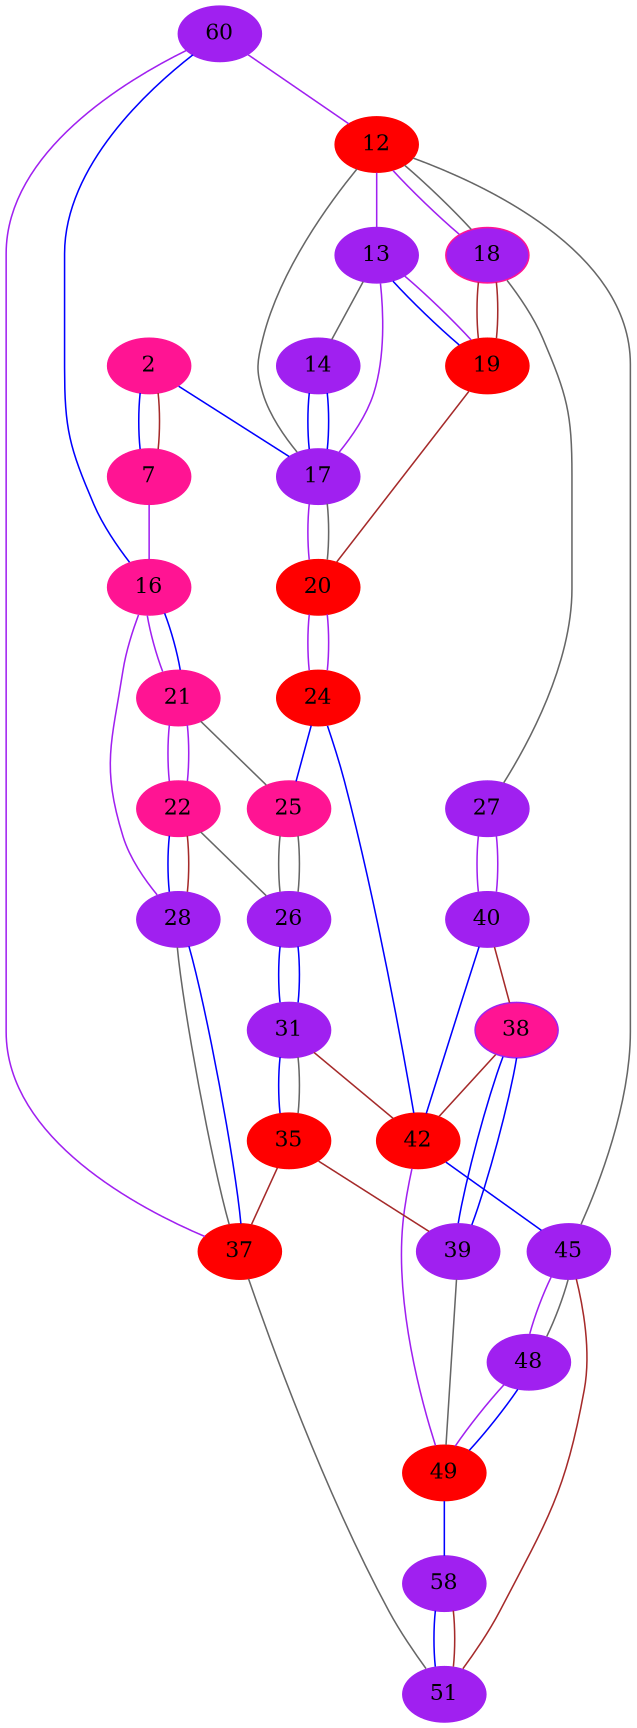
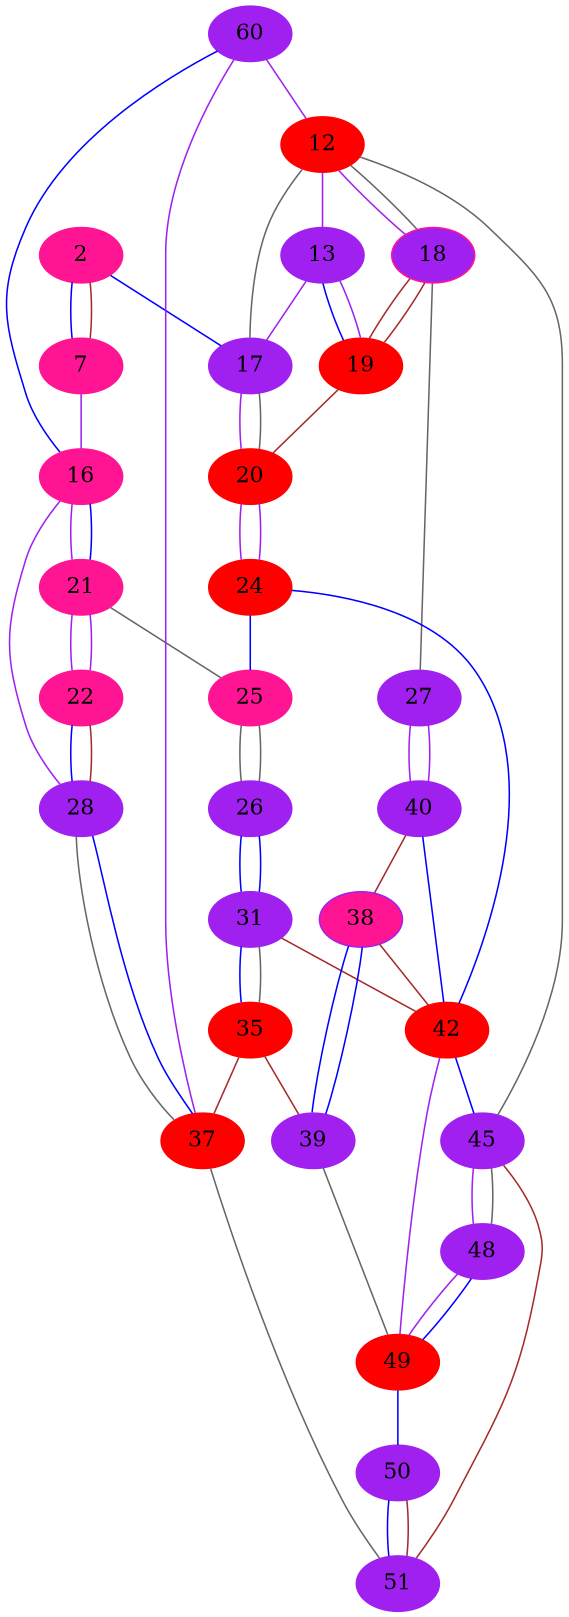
(318, 366) -> none
(234, 864) -> none
(444, 1584) -> (398, 1473)
